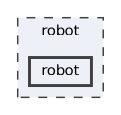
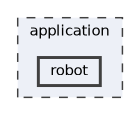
(60, 32) -> (70, 32)
